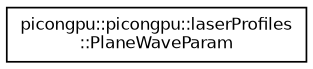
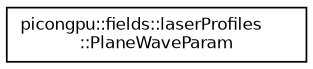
(157, 35) -> (157, 35)
